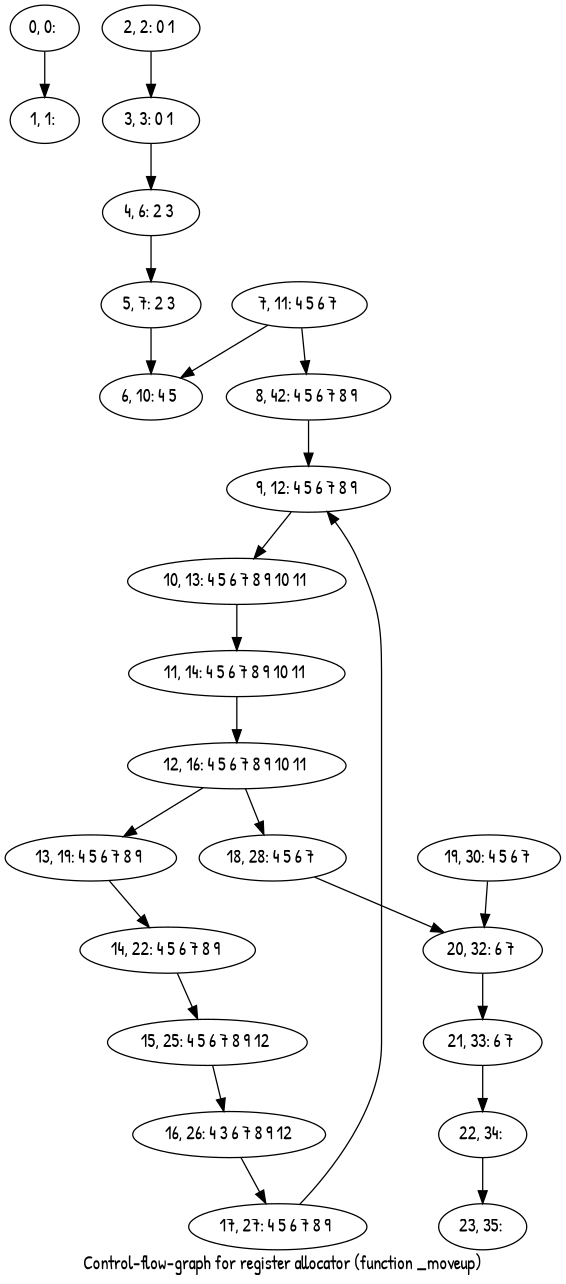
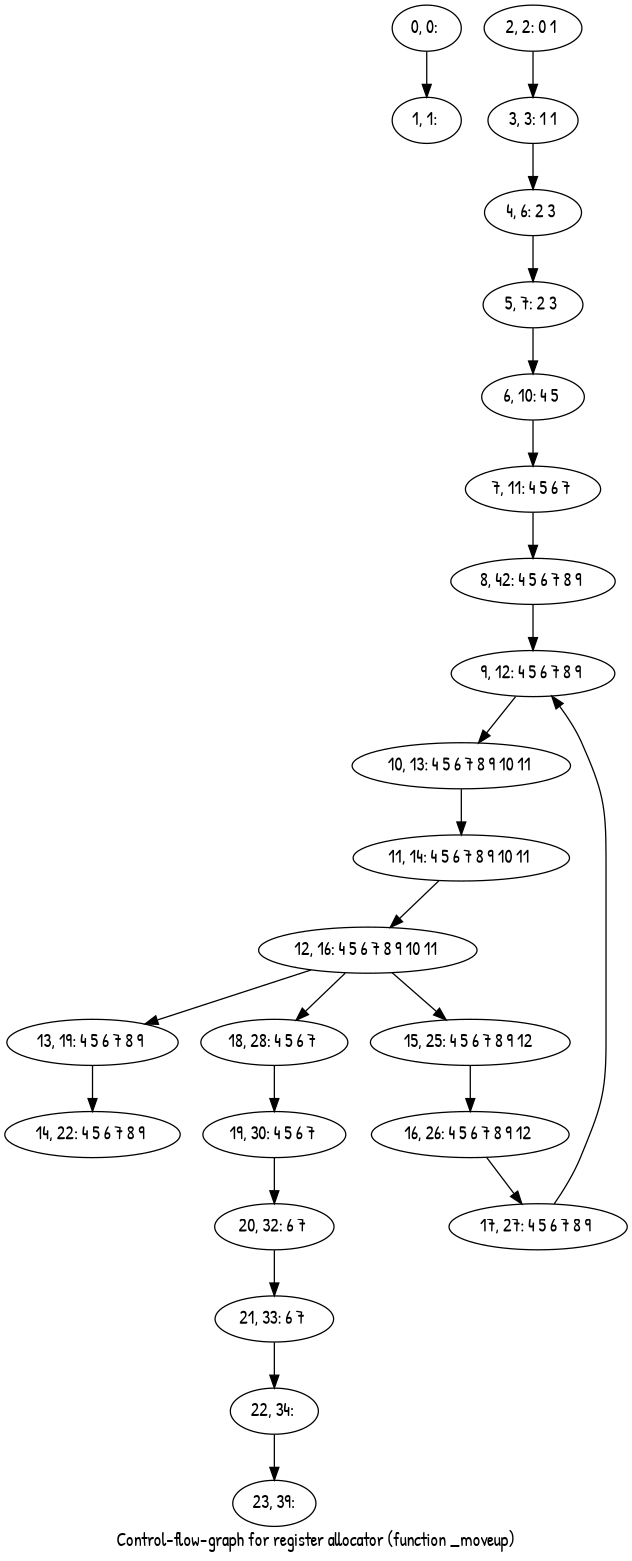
(151, 120) -> (533, 120)
(230, 348) -> (533, 437)
(373, 902) -> (274, 1082)
(185, 990) -> (414, 992)
(229, 1135) -> (470, 1135)
(483, 1227) -> (274, 1503)
